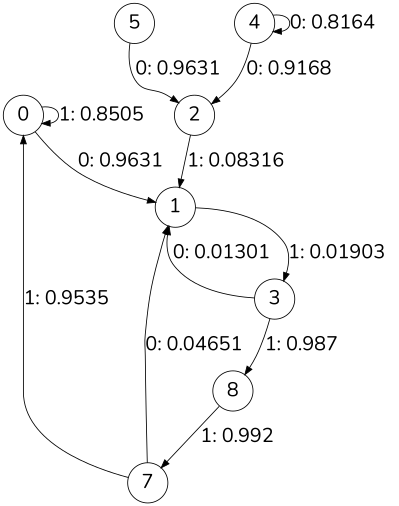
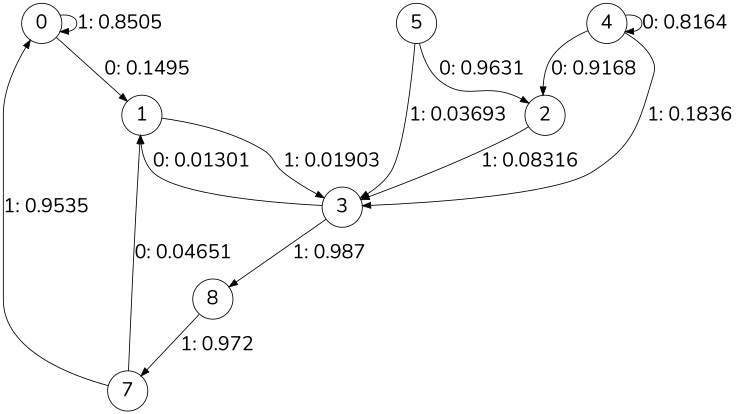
none -> (405, 125)
(186, 157) -> (450, 165)
(128, 161) -> (155, 69)
none -> (568, 182)
(247, 437) -> (227, 345)
